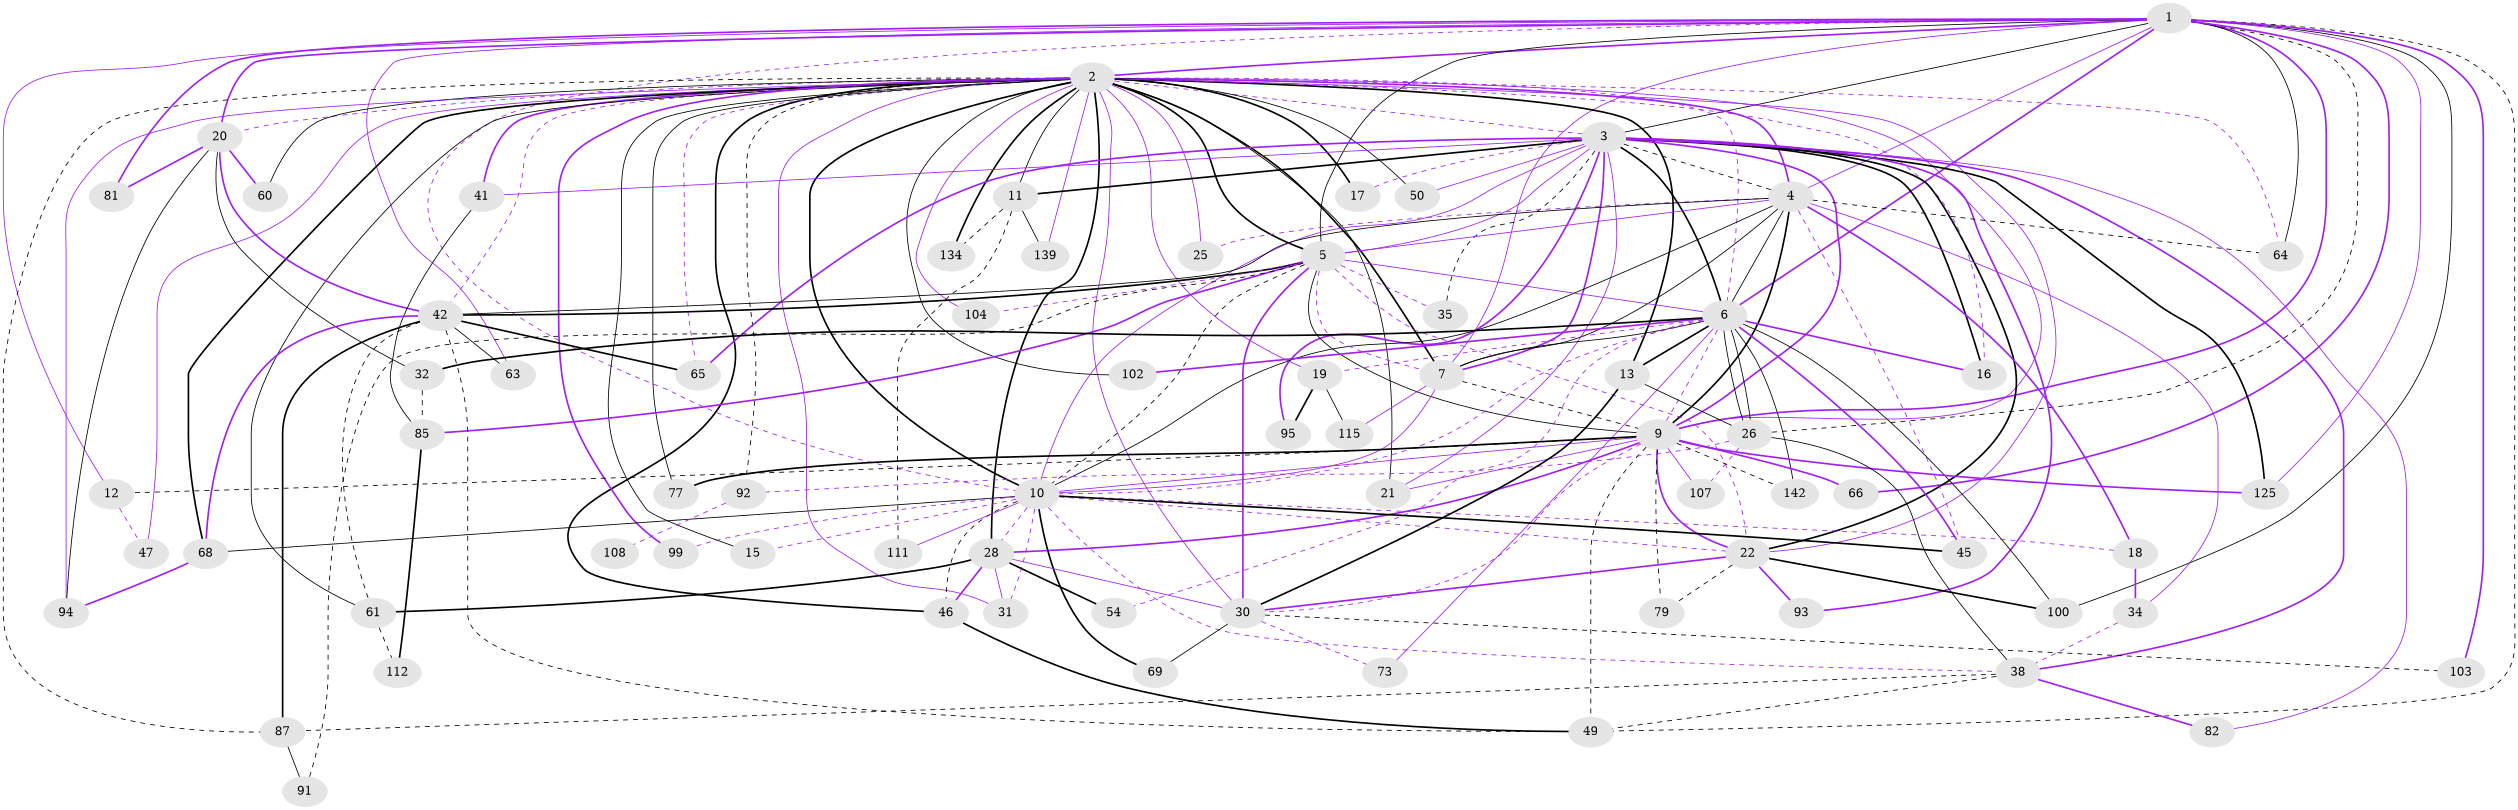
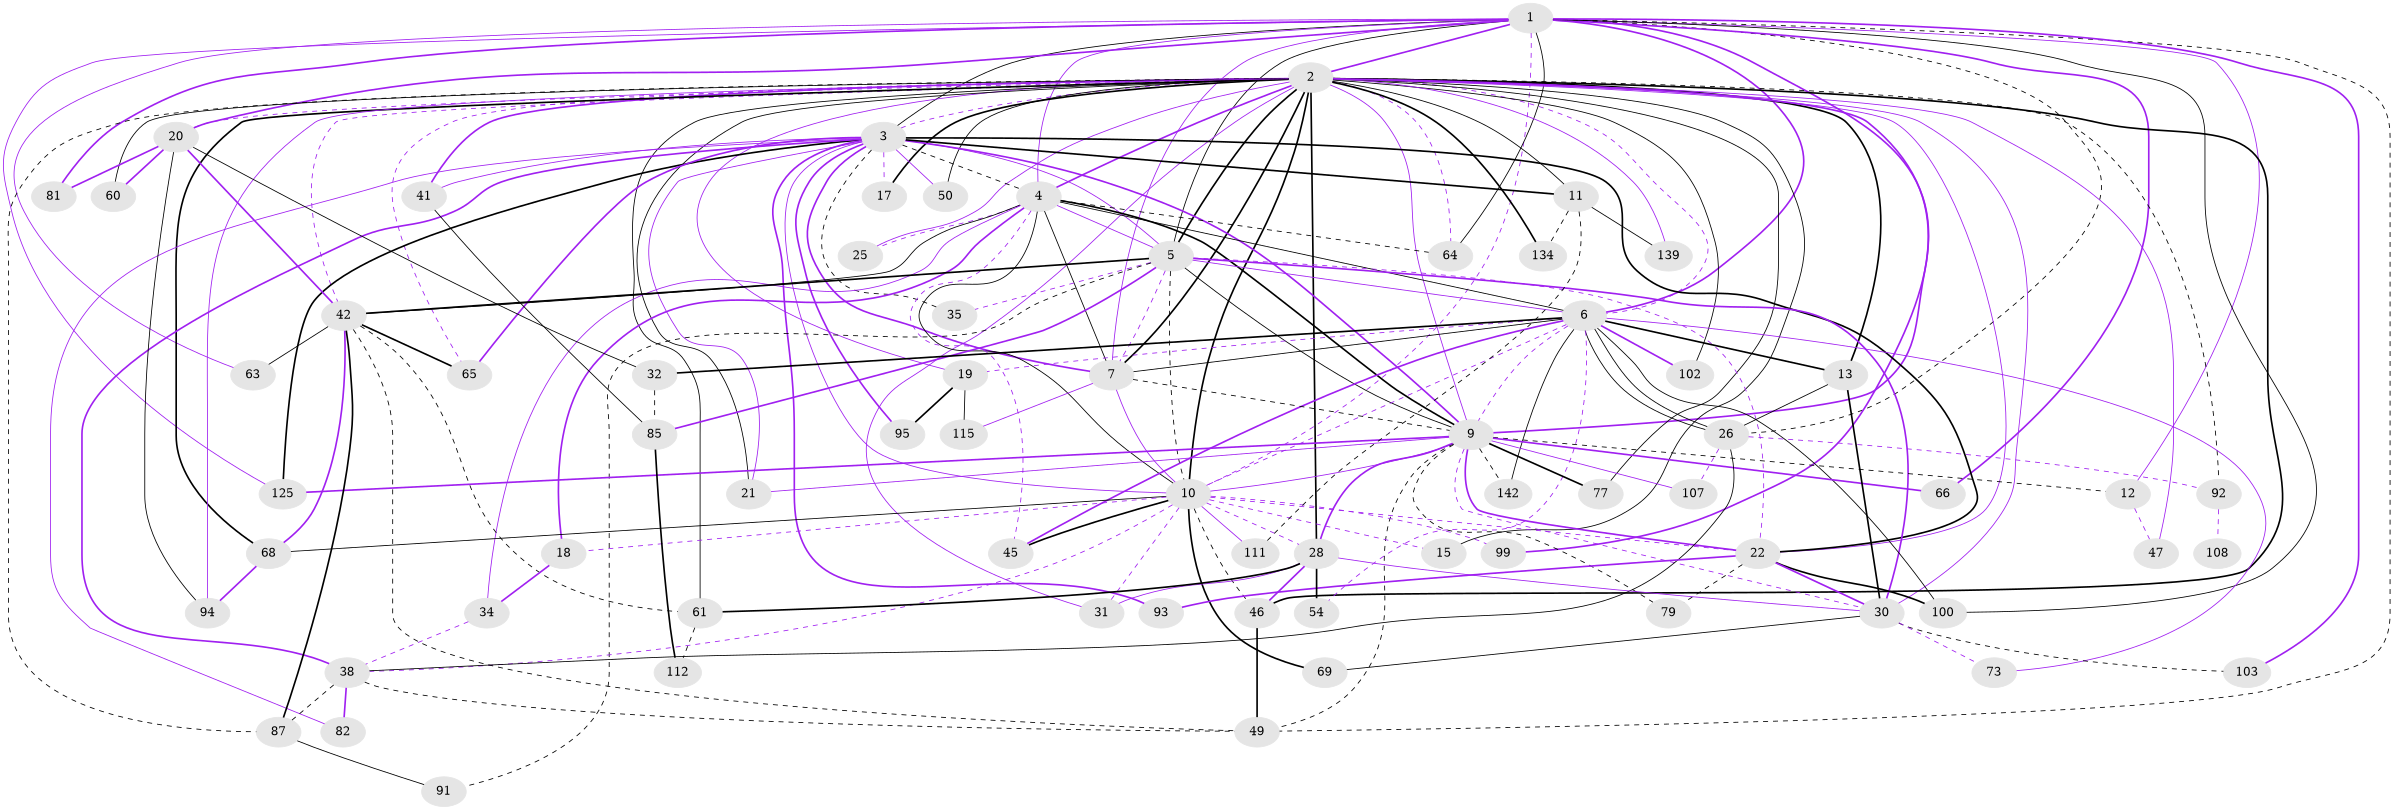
(1687, 219) -> none
(976, 316) -> none
(1984, 375) -> none
